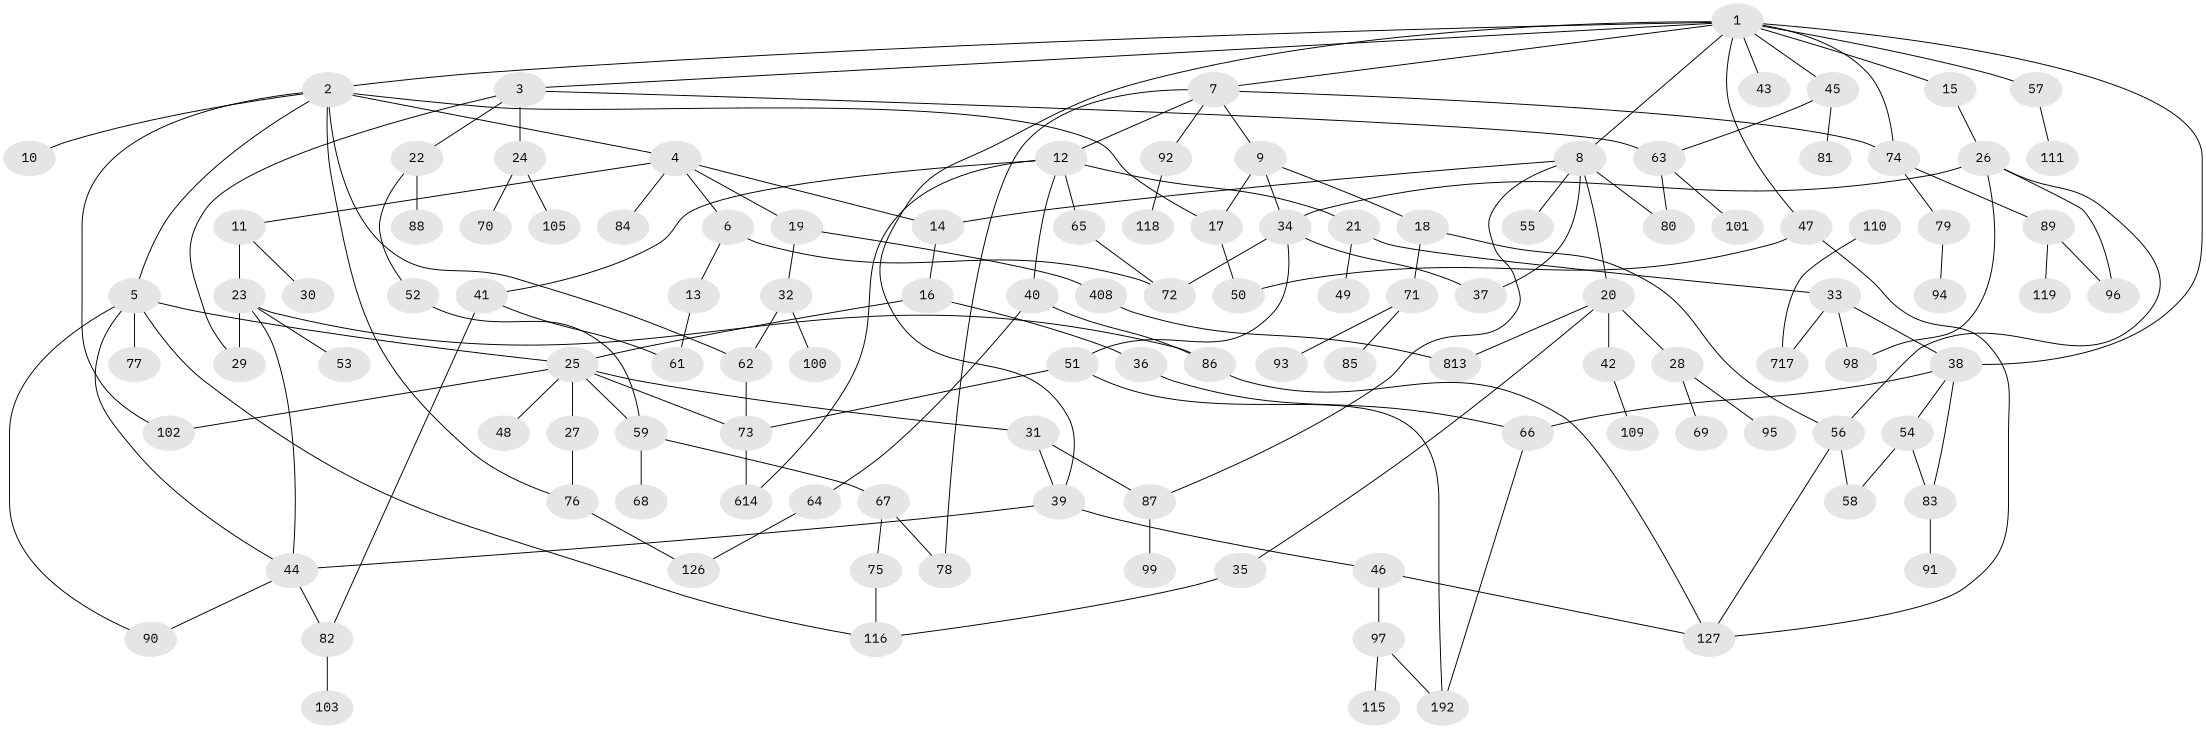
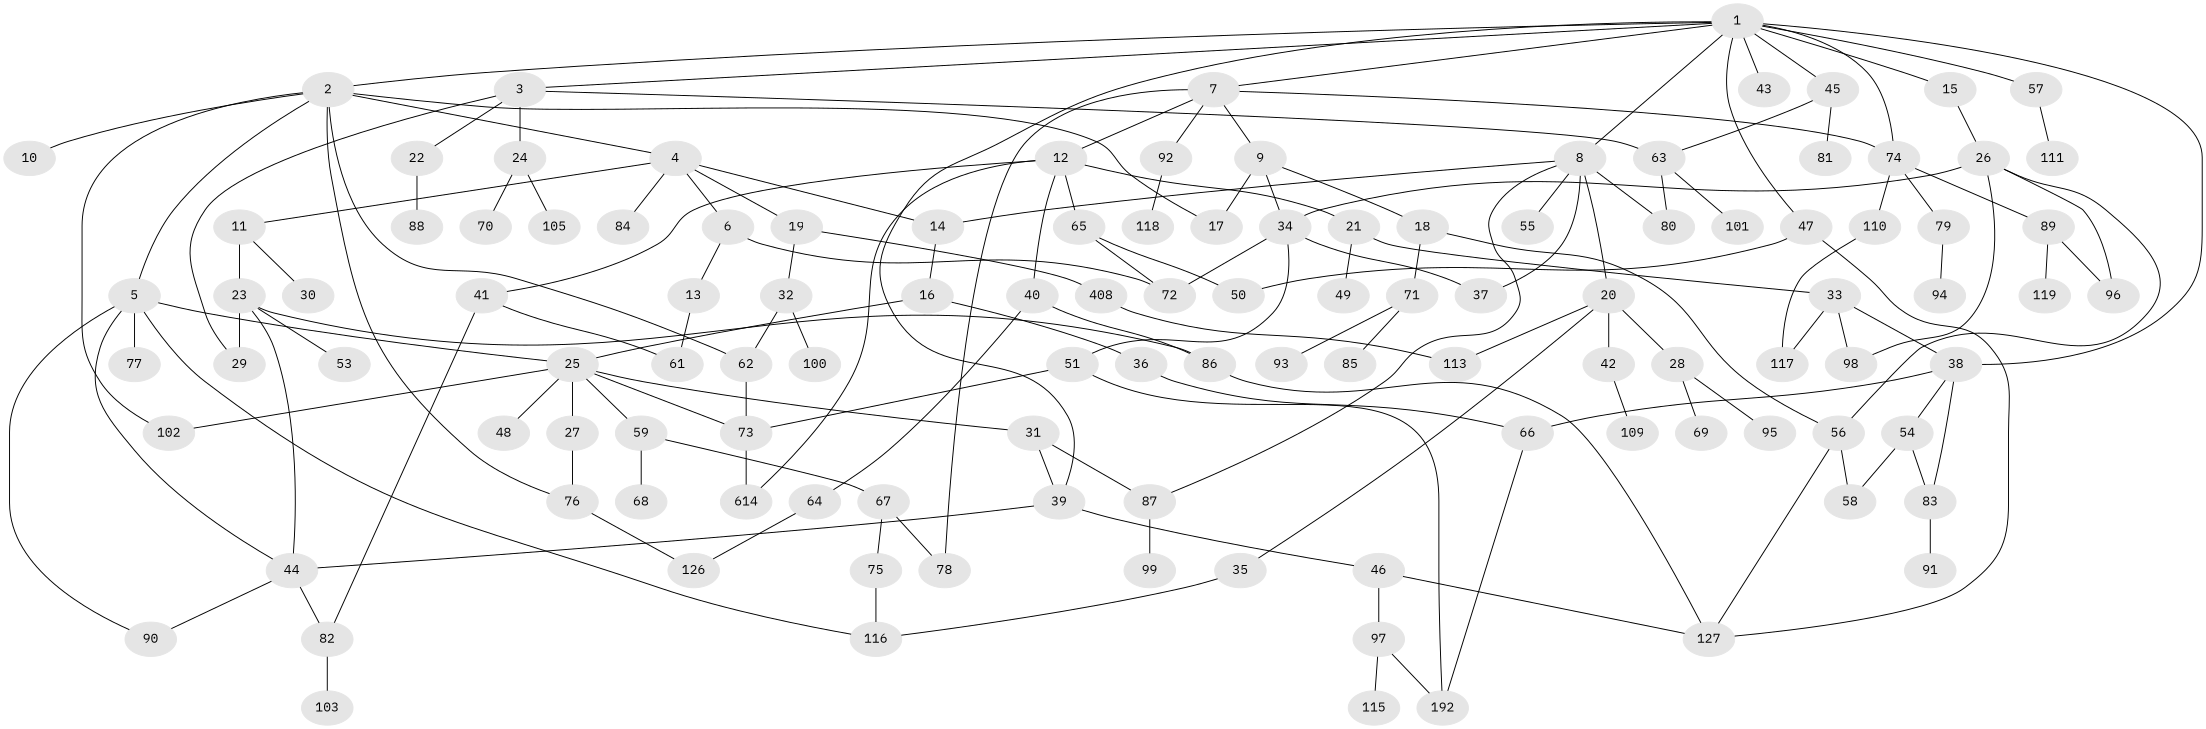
none -> (1884, 193)
(1226, 255) -> (1159, 261)
(413, 296) -> none
(1455, 364) -> (1455, 364)
(1782, 364) -> (1782, 364)
